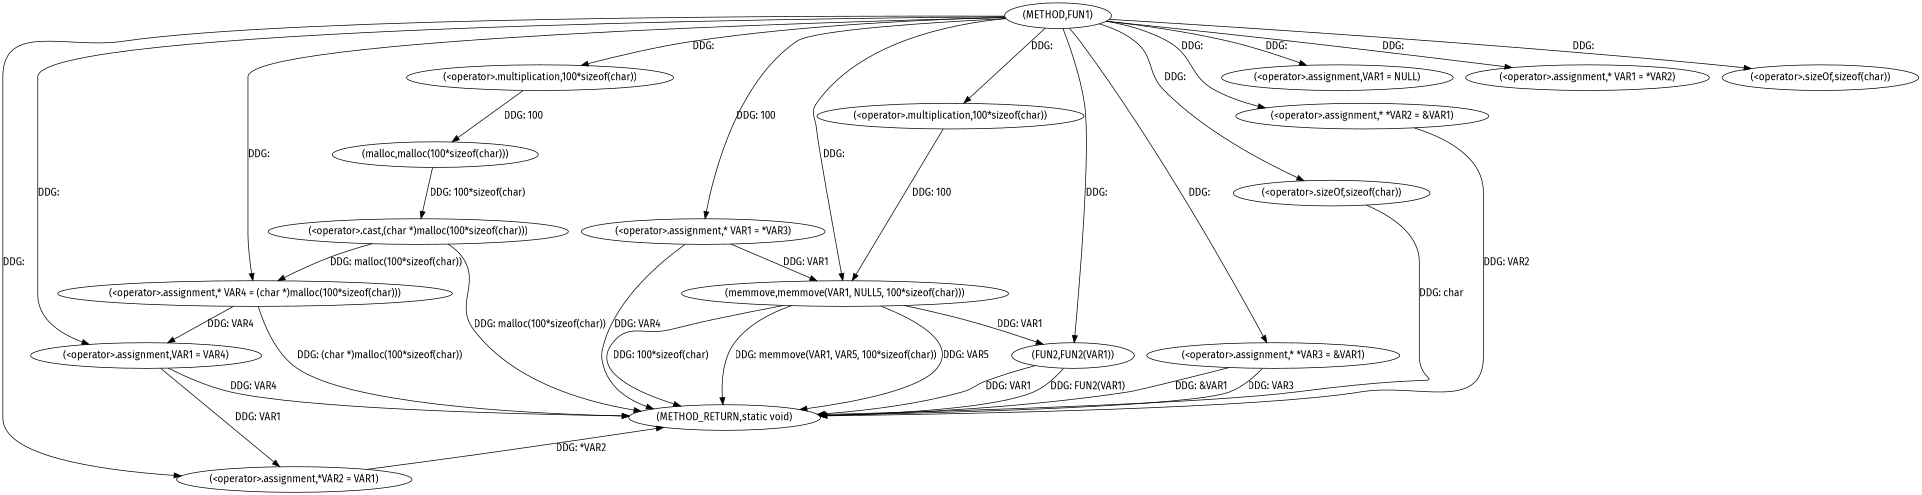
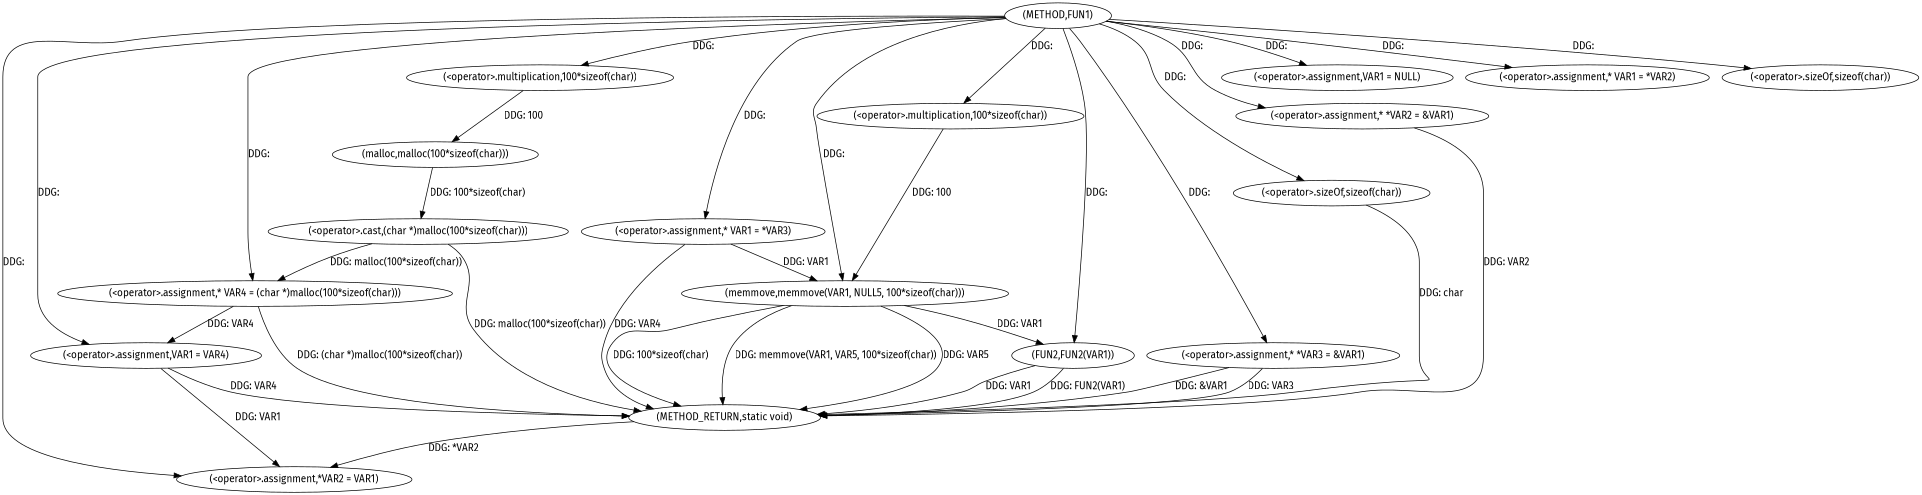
(756, 116) -> (756, 116)
(512, 450) -> (484, 435)
